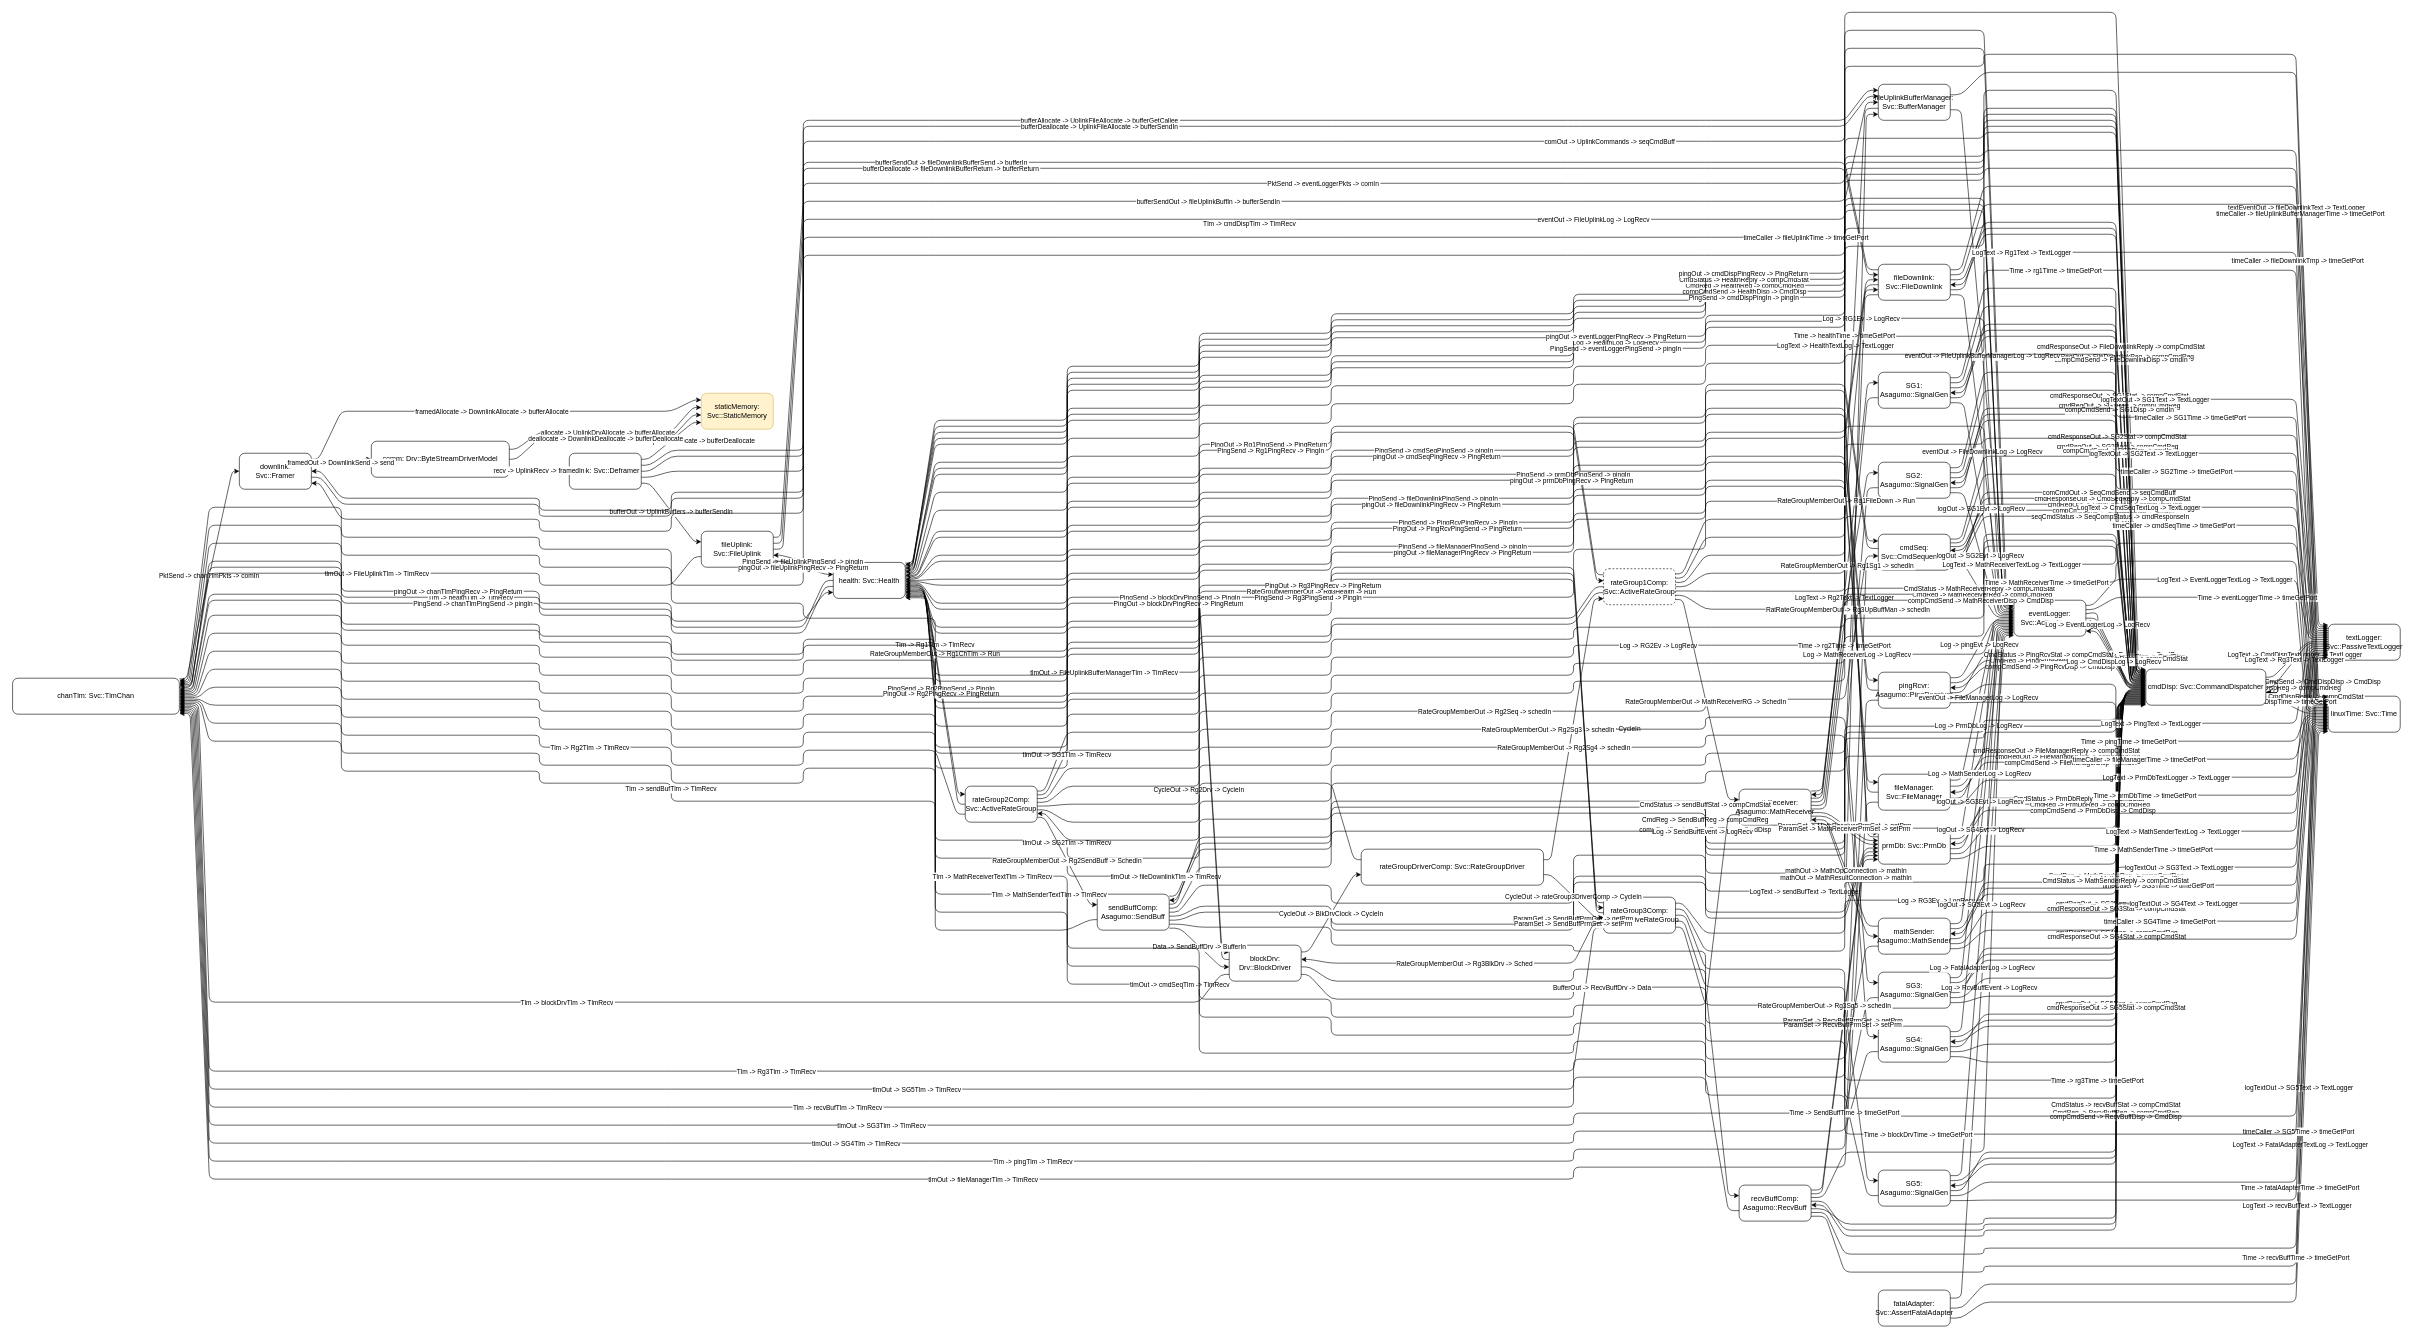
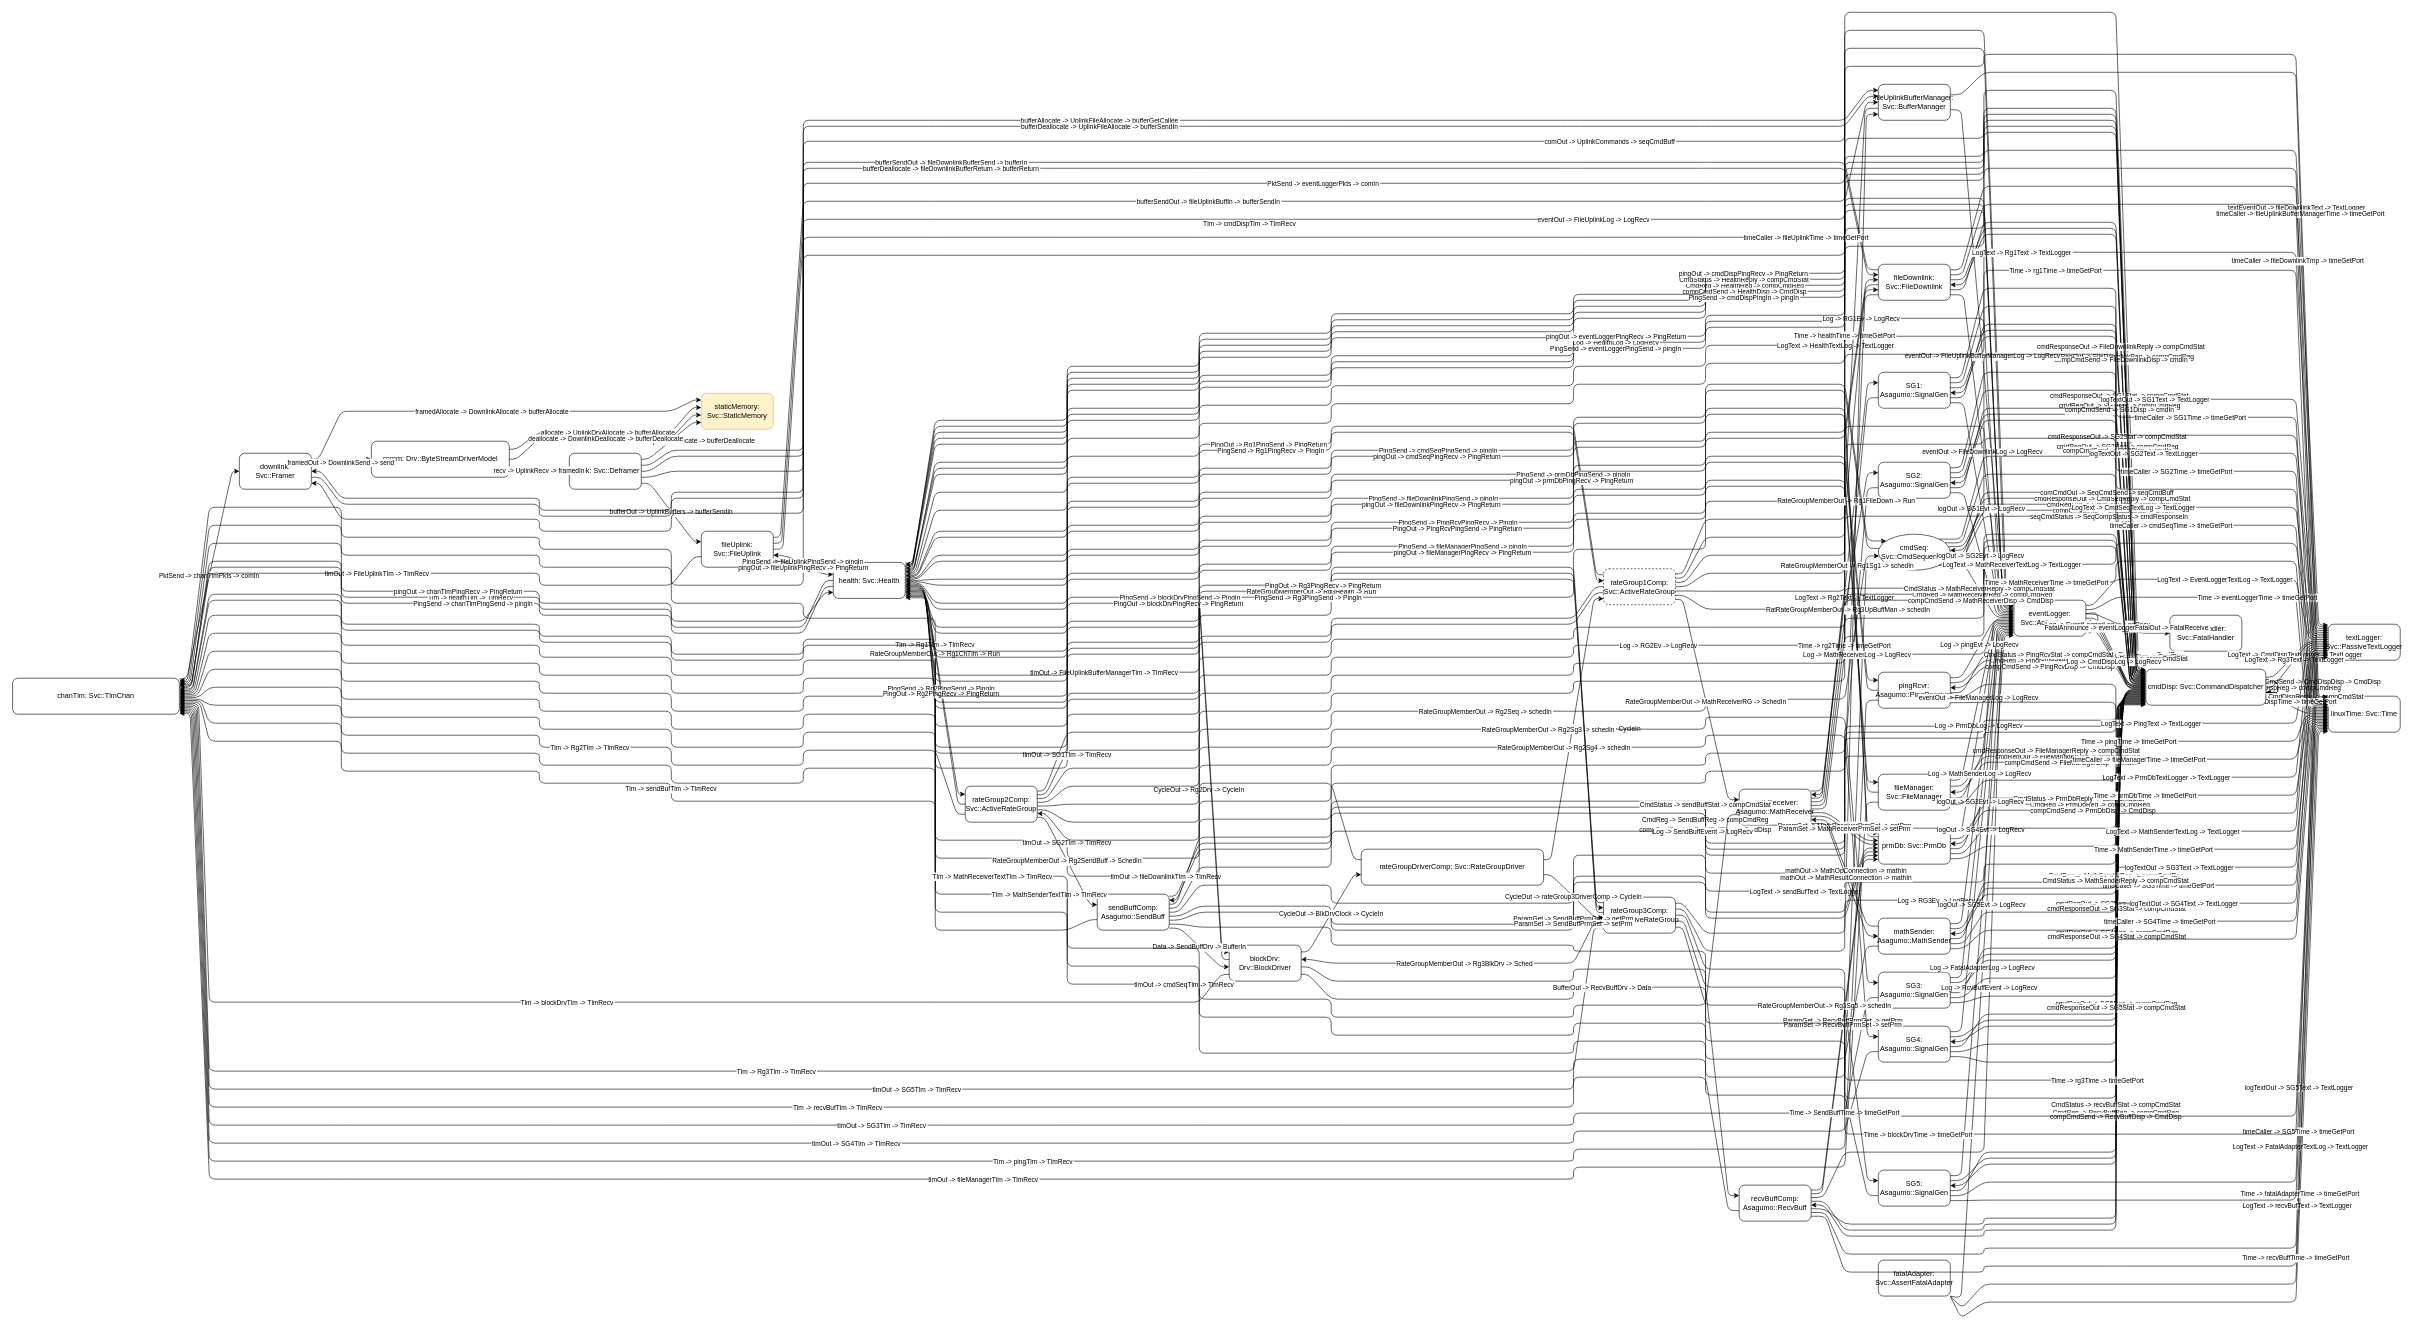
(1914, 552) -> (1914, 552)
none -> (2107, 619)
none -> (2206, 633)
(1914, 1308) -> (1914, 1278)
